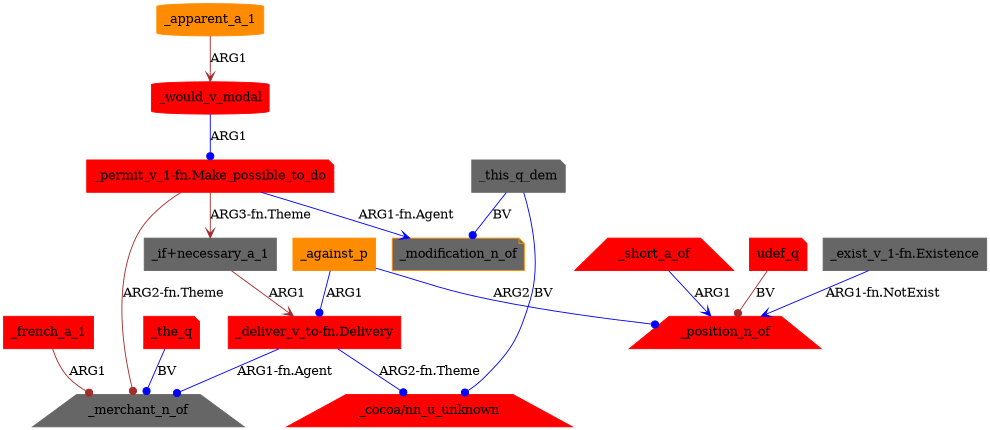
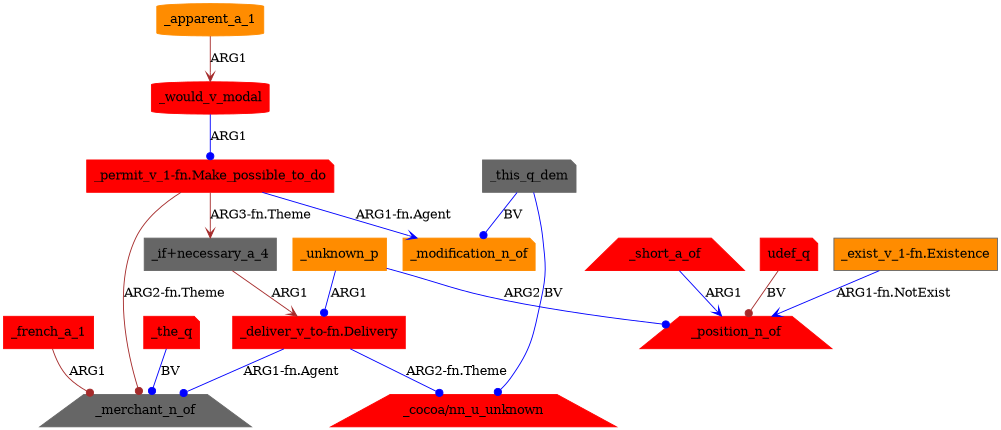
(210, 254) -> (210, 254)
(334, 254) -> (340, 254)
(458, 254) -> (469, 254)
(905, 254) -> (916, 254)
